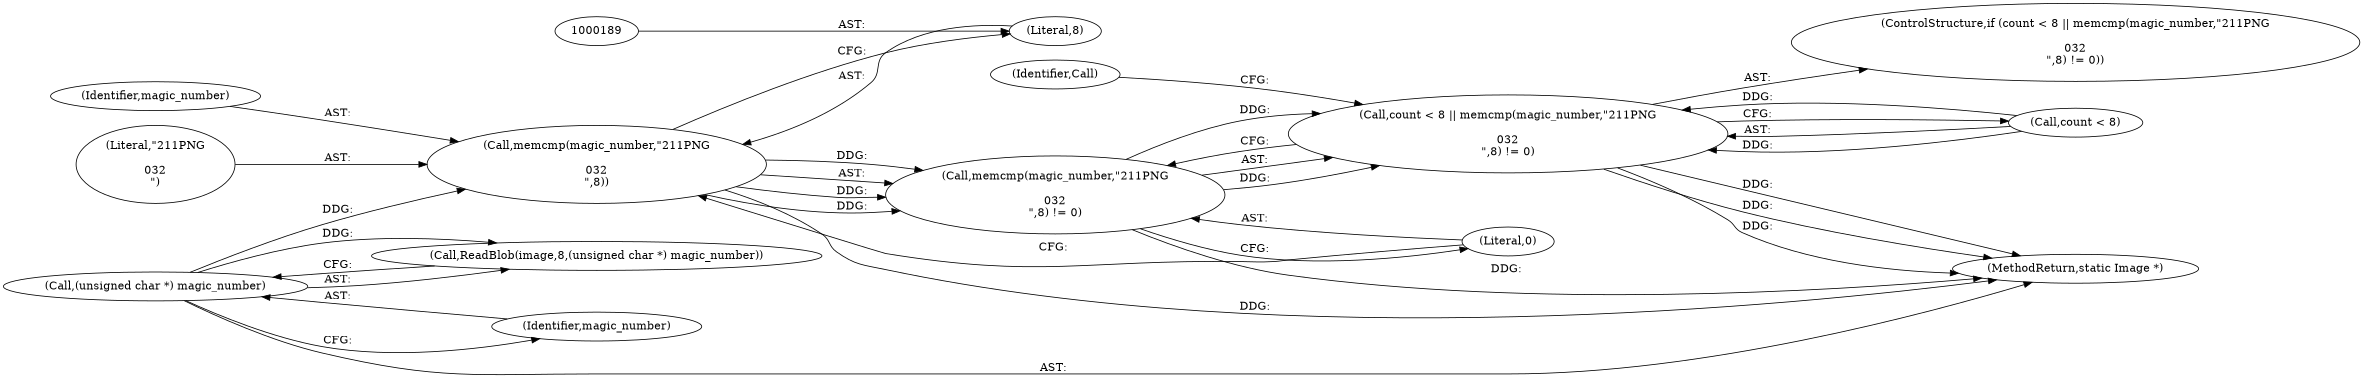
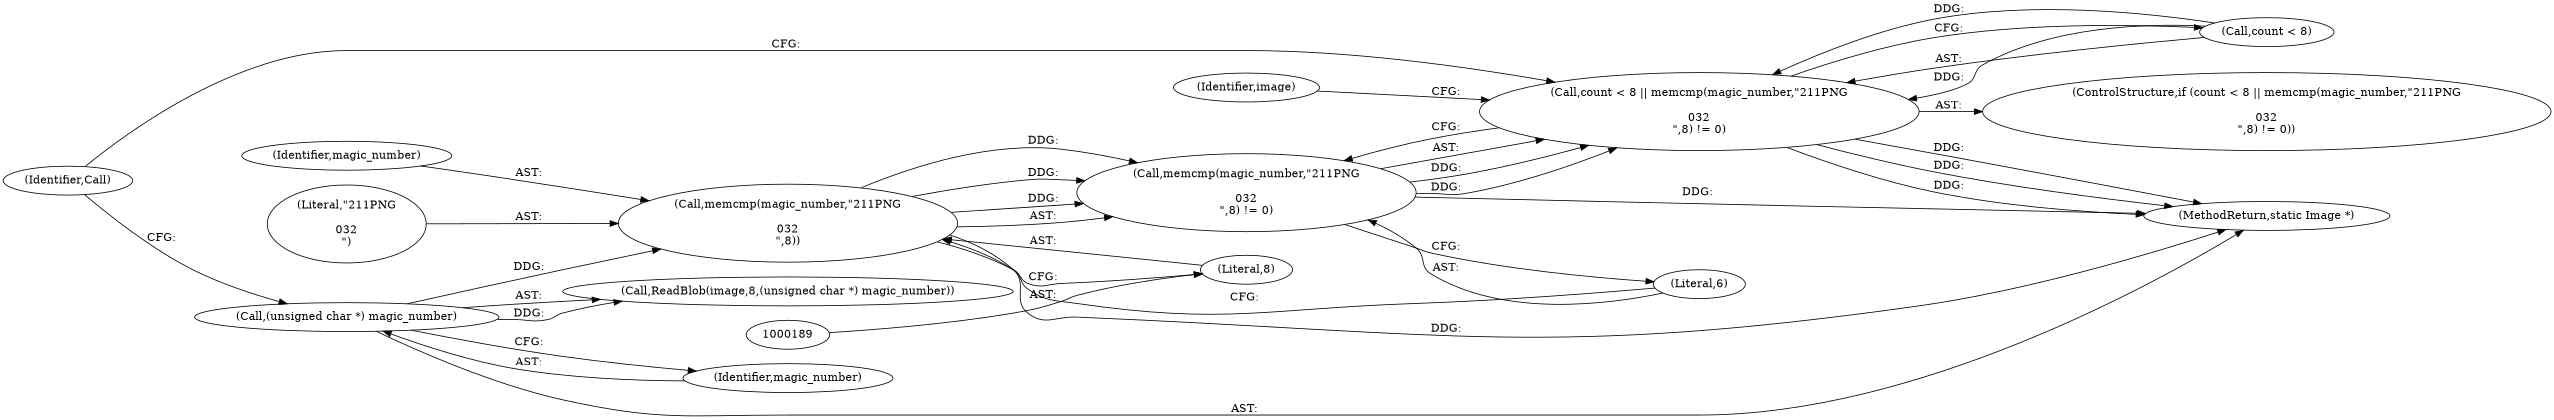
none -> (1246, 88)
(1508, 241) -> (1699, 284)
(358, 271) -> (175, 260)
